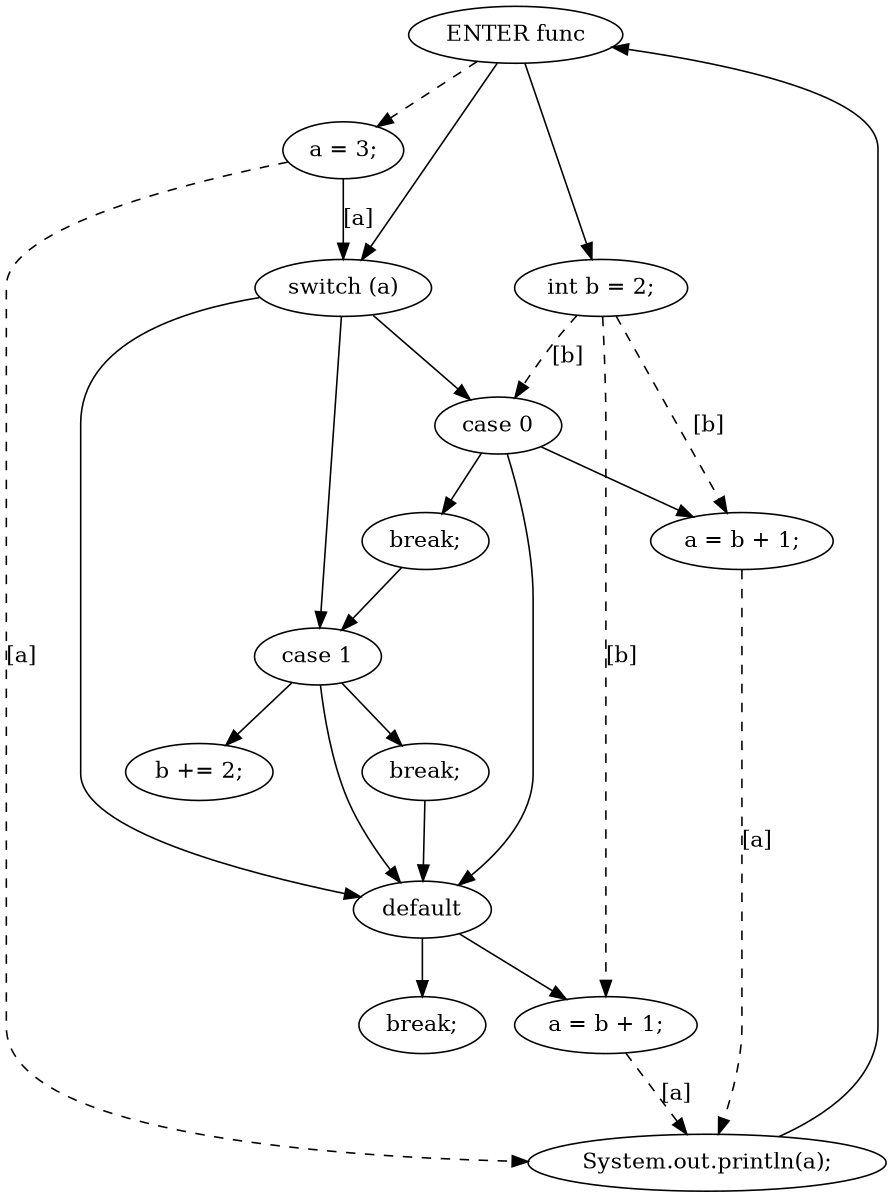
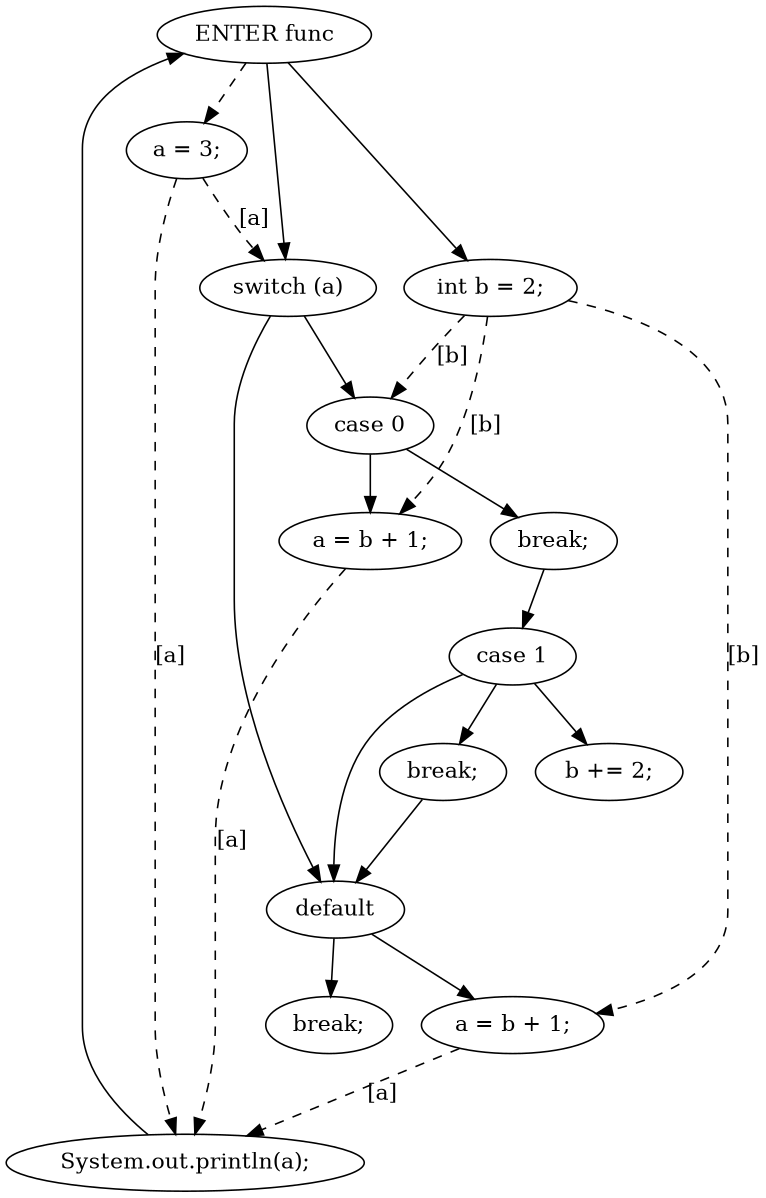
(343, 211) -> (227, 214)
(331, 464) -> none
(533, 674) -> none
